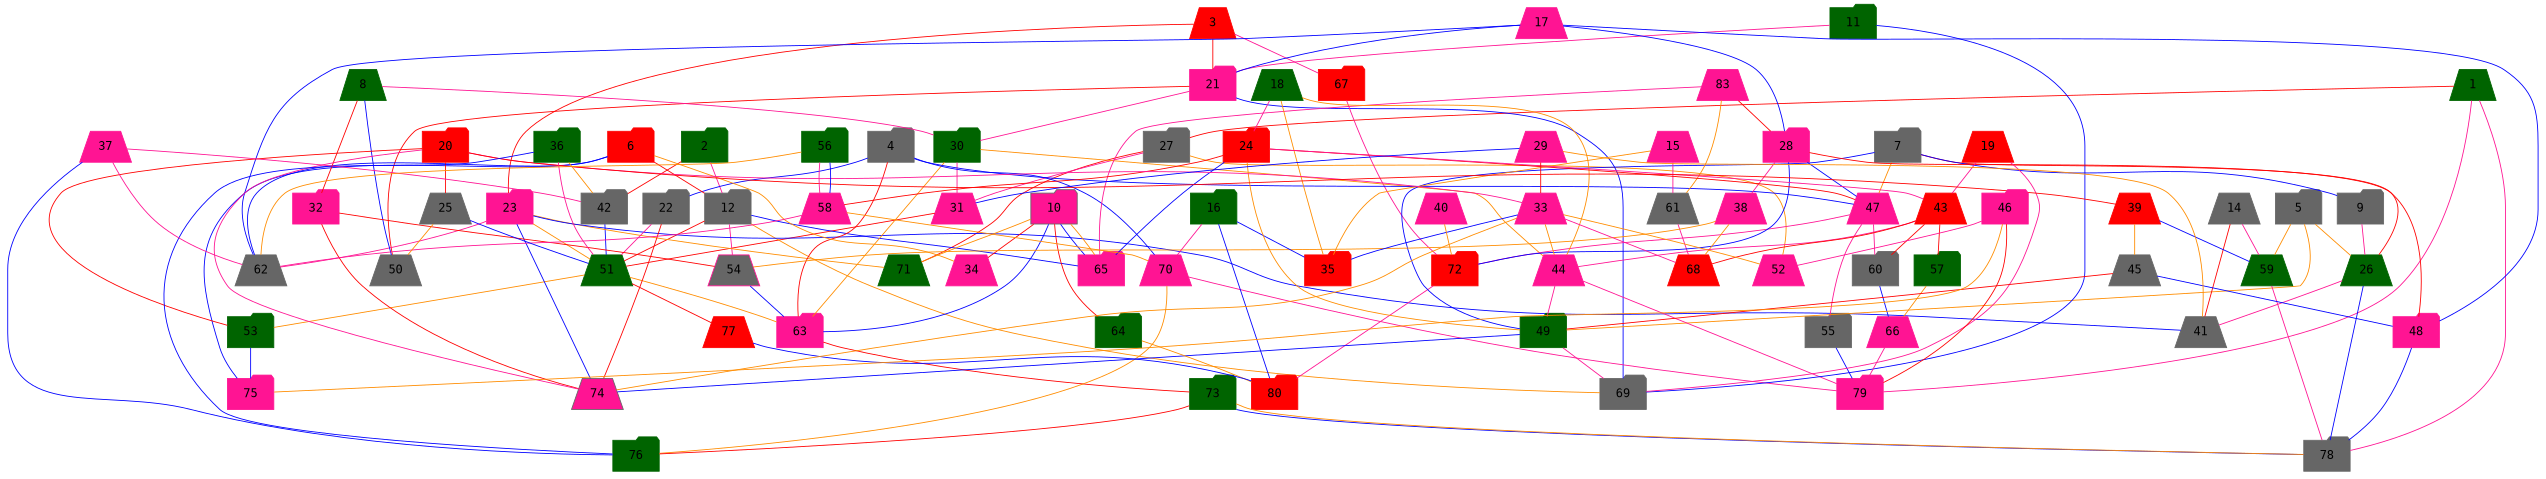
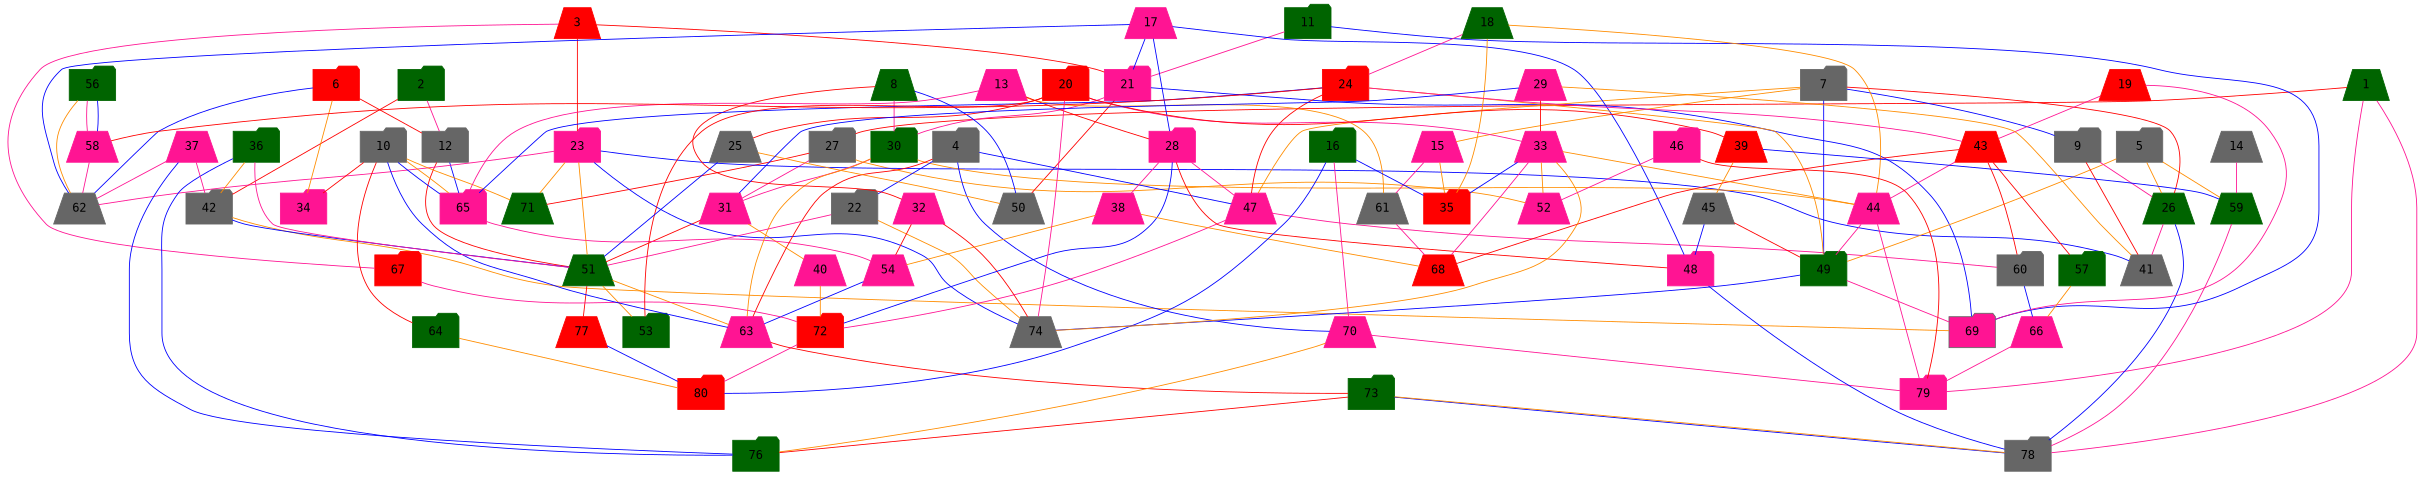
(1723, 85) -> (1001, 85)
none -> (1585, 119)
(1825, 174) -> (1213, 179)
(316, 209) -> (919, 209)
(1054, 209) -> (383, 147)
(953, 228) -> none
none -> (776, 242)
(731, 243) -> (679, 240)
(734, 270) -> (888, 270)
(972, 270) -> (304, 209)
(2218, 270) -> (2112, 209)
(634, 302) -> (956, 259)
(800, 332) -> (746, 332)
(1828, 332) -> none
(1077, 346) -> (1087, 306)
(251, 394) -> none
(597, 394) -> (1036, 332)
(1623, 394) -> (1972, 332)
